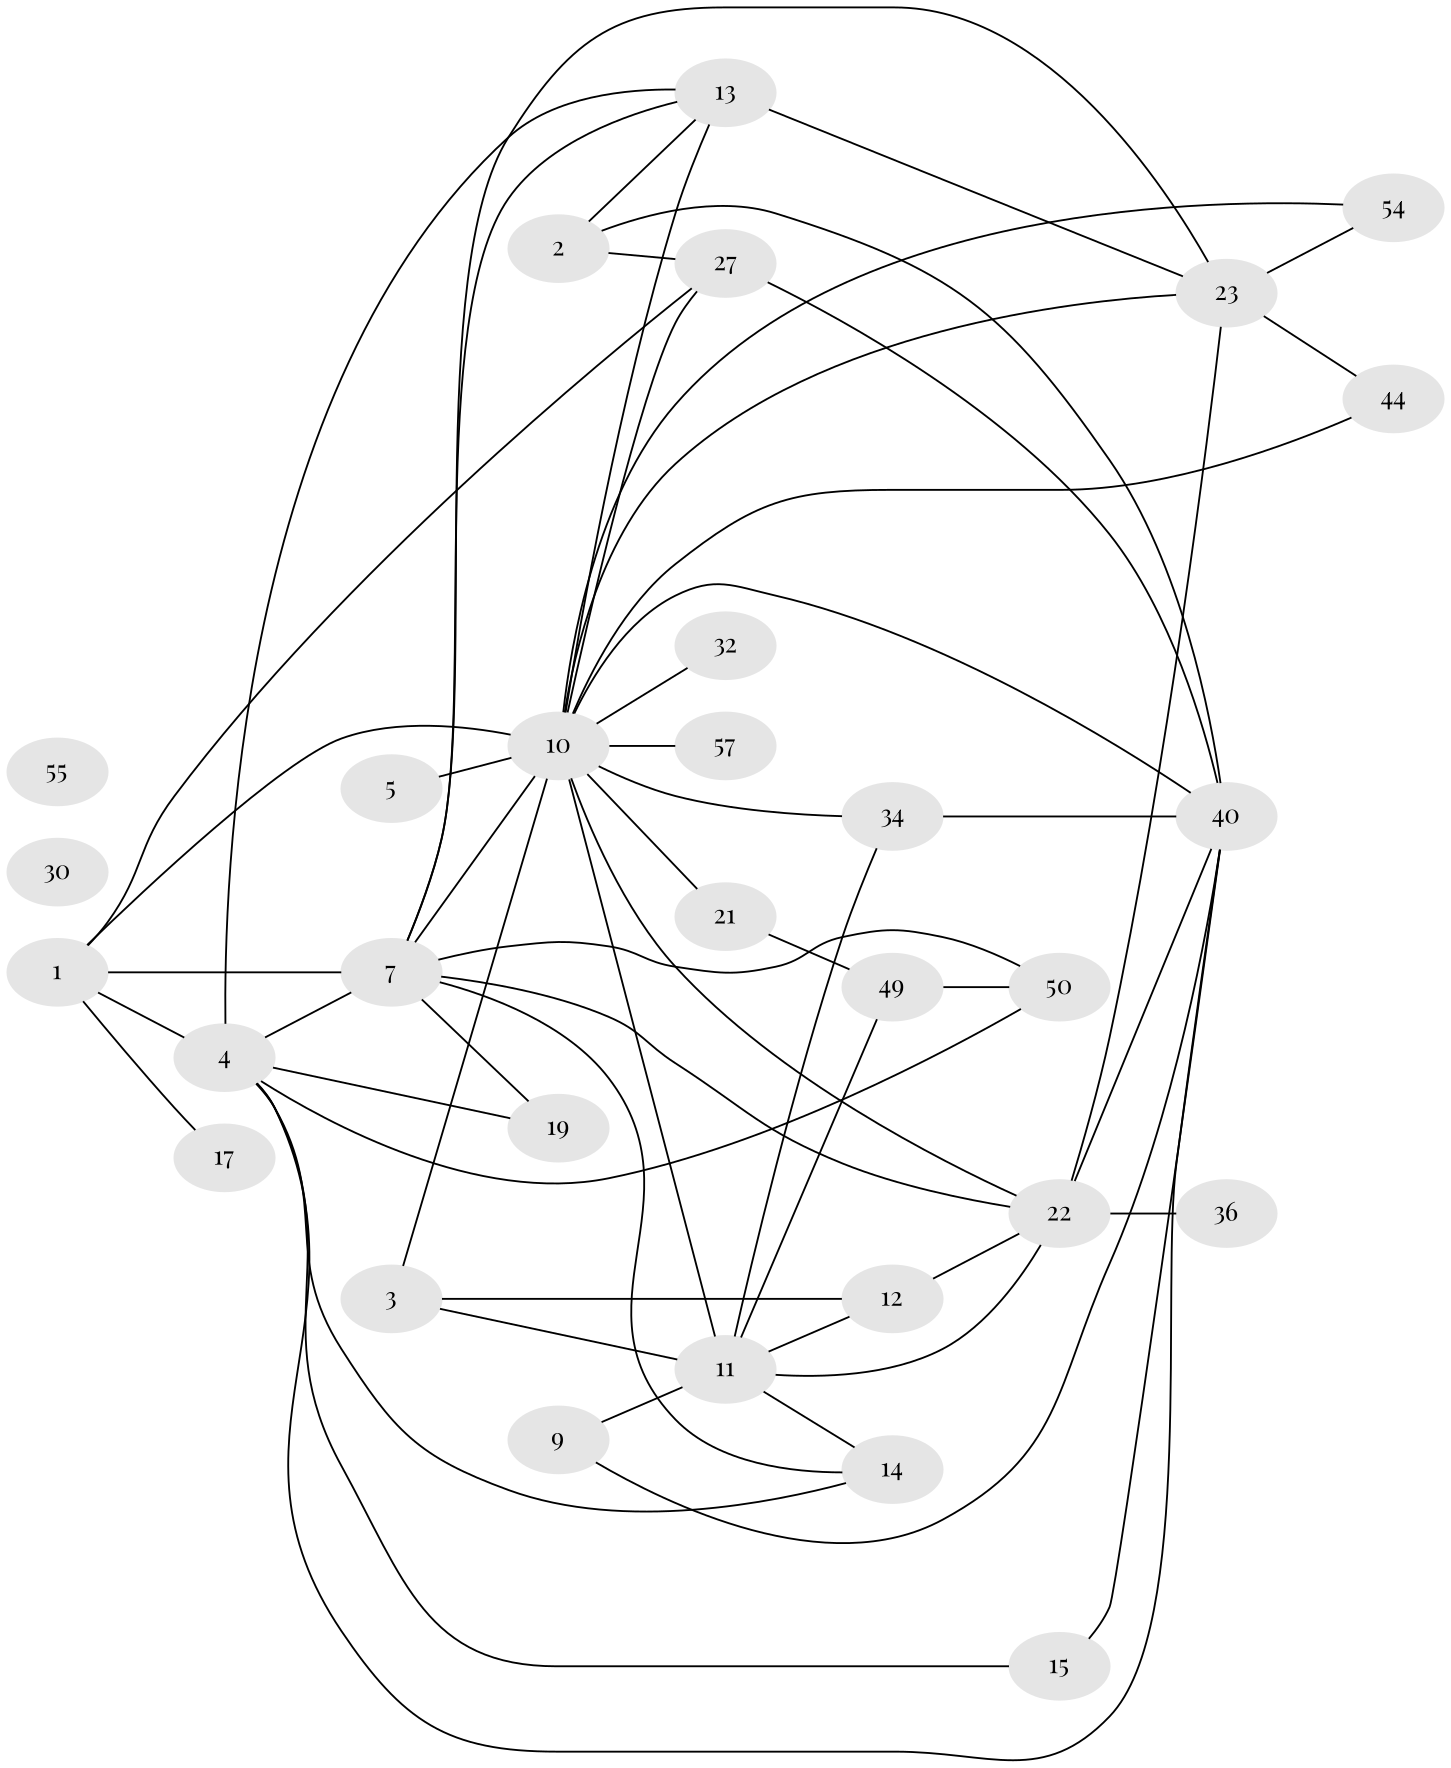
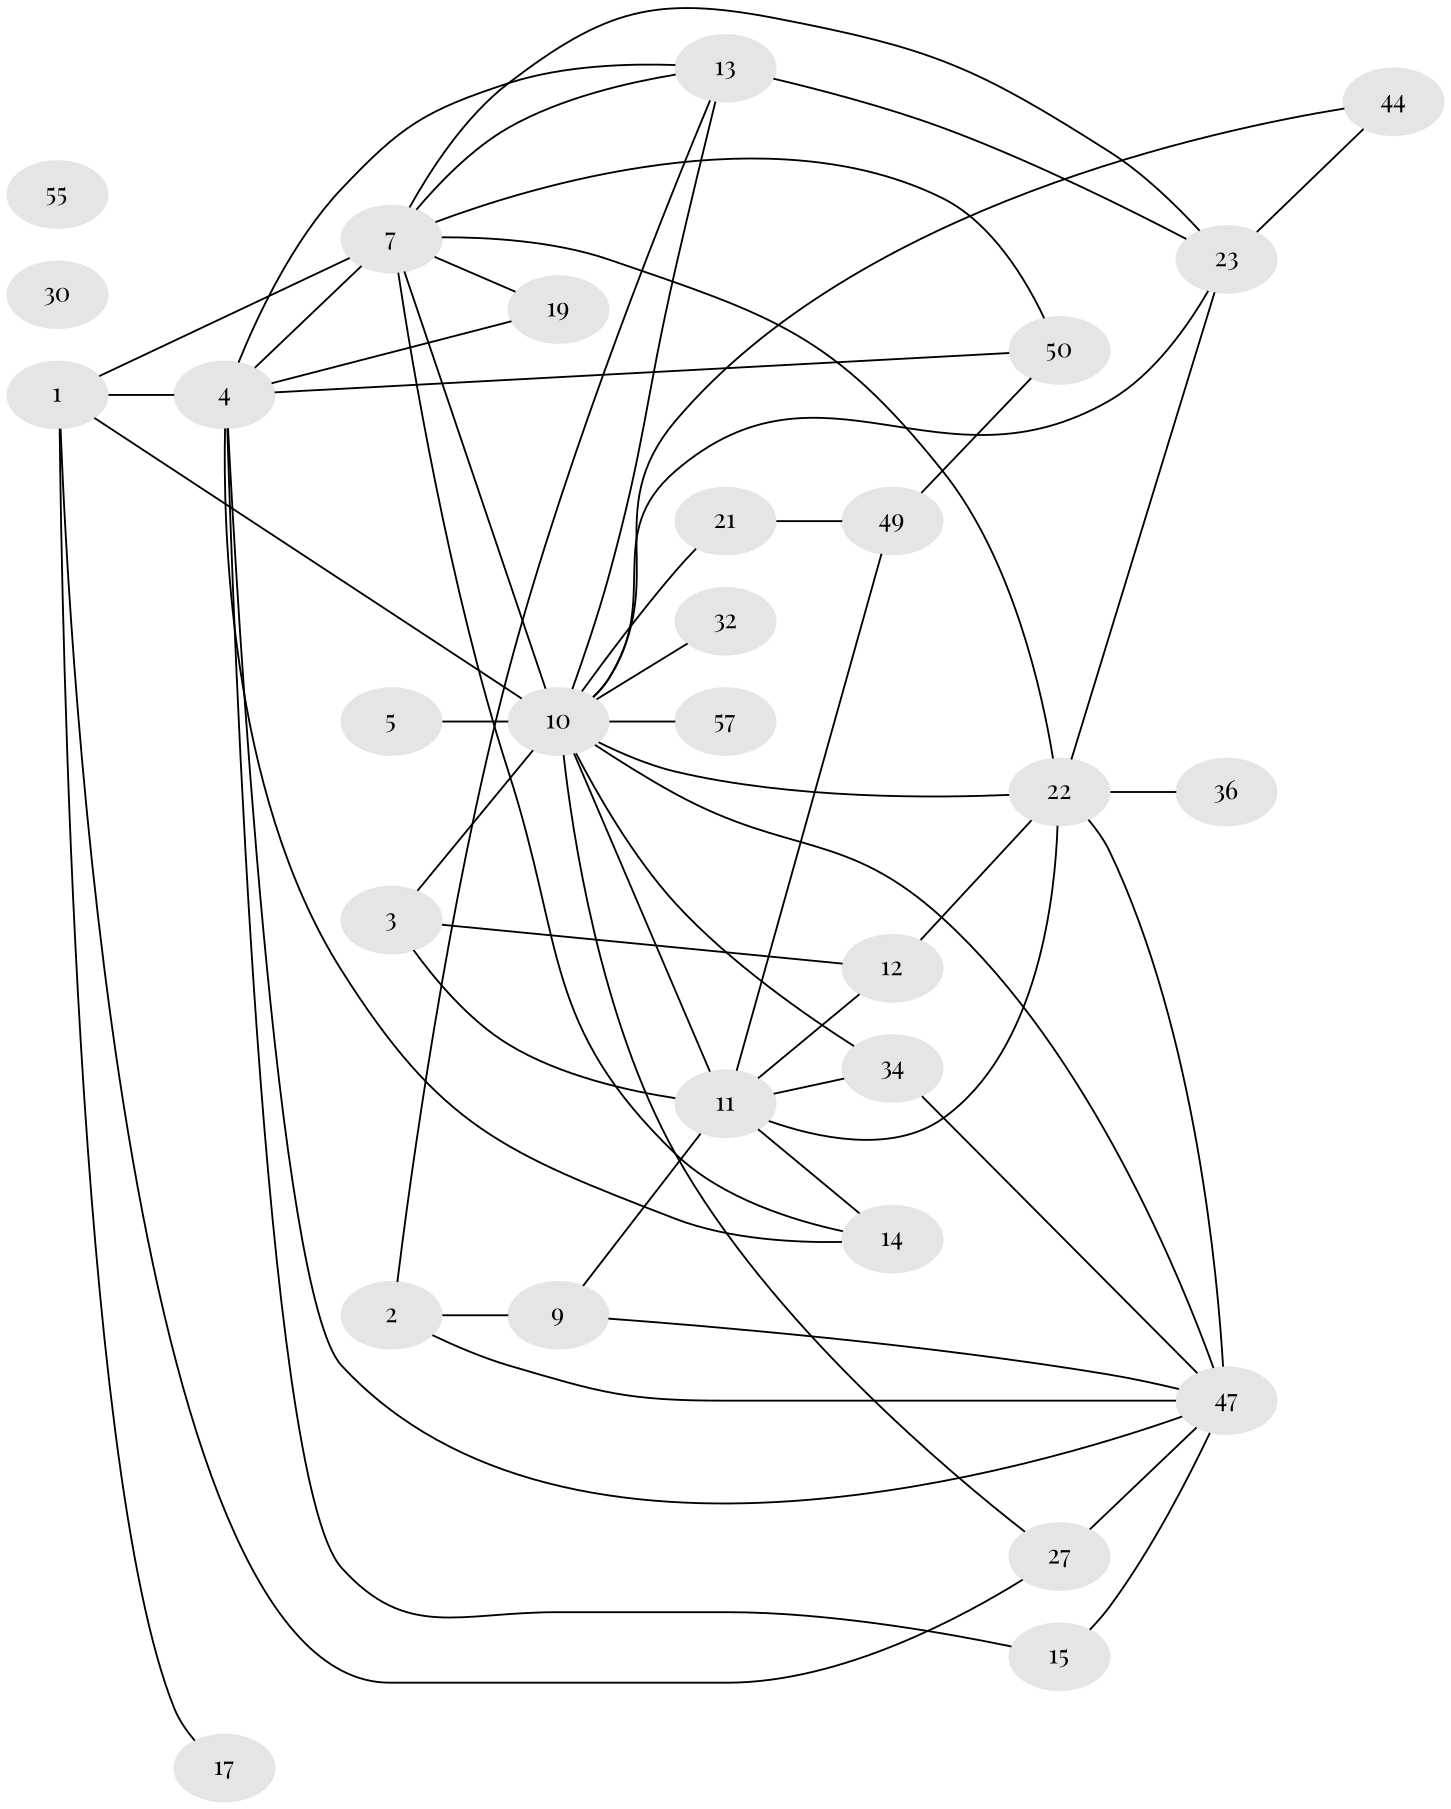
(1394, 208) -> none
(642, 256) -> (475, 1315)
(1227, 816) -> (1227, 1401)
